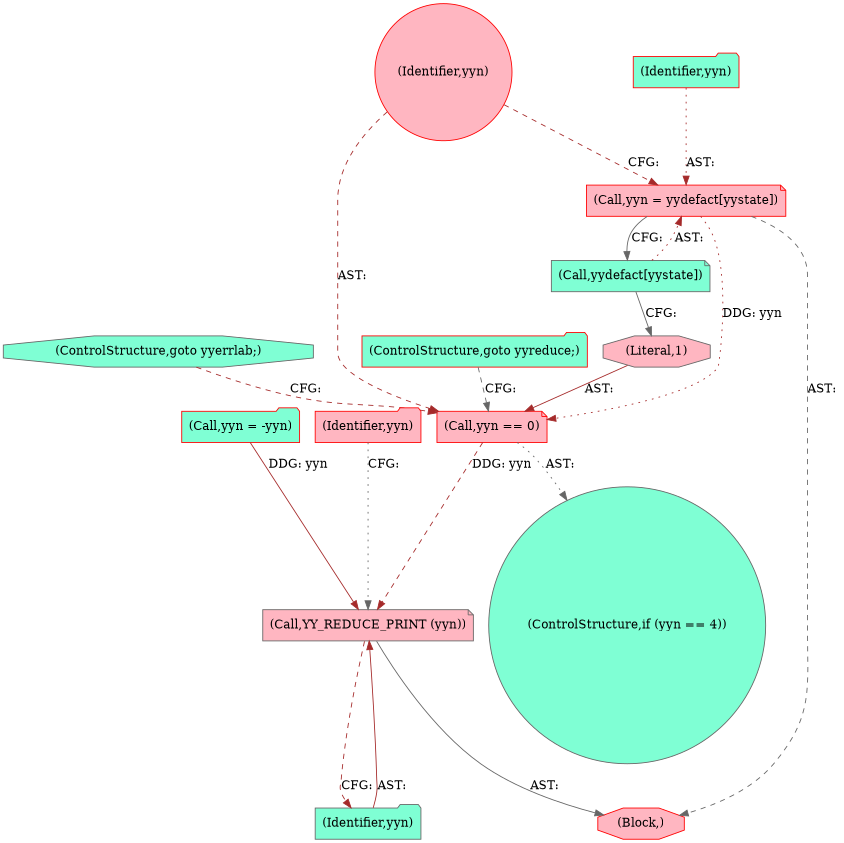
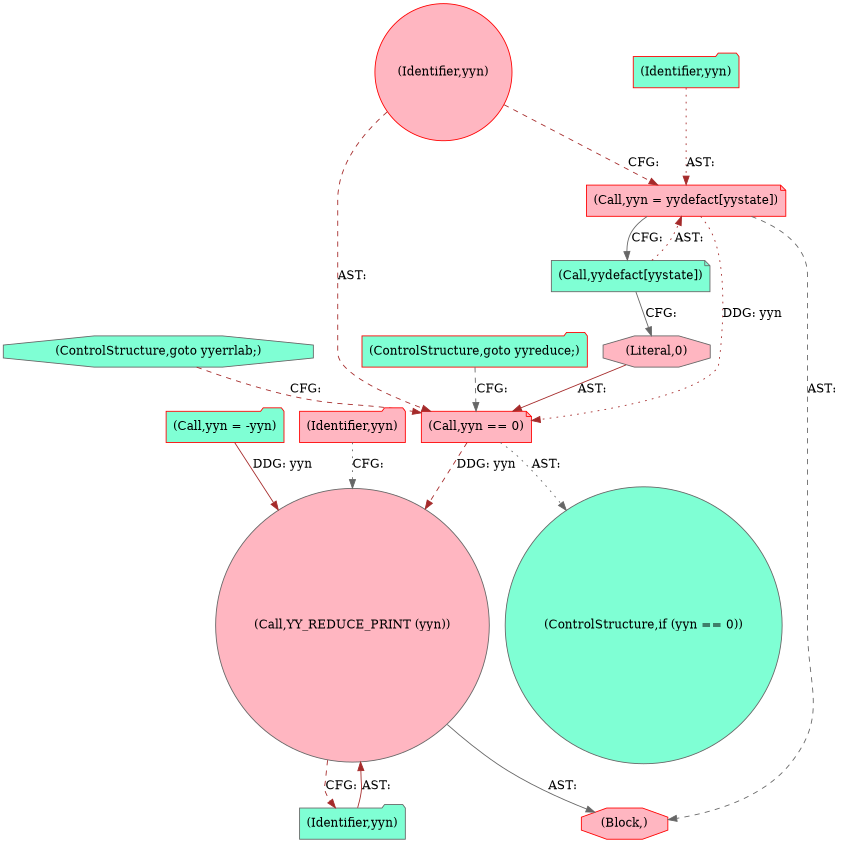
(657, 352) -> (657, 352)
(368, 625) -> (352, 625)
(627, 625) -> (644, 625)
